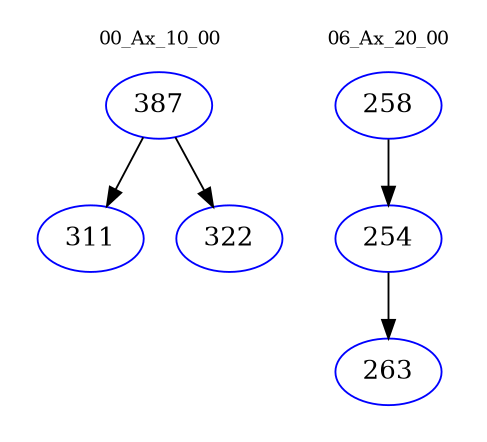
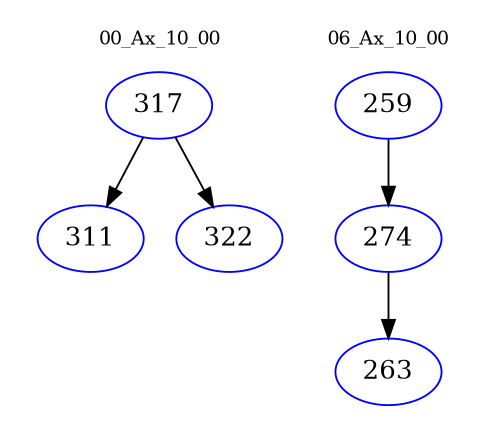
(388, 40) -> (388, 40)
(159, 105) -> (159, 105)
(388, 105) -> (388, 105)
(388, 239) -> (388, 239)
